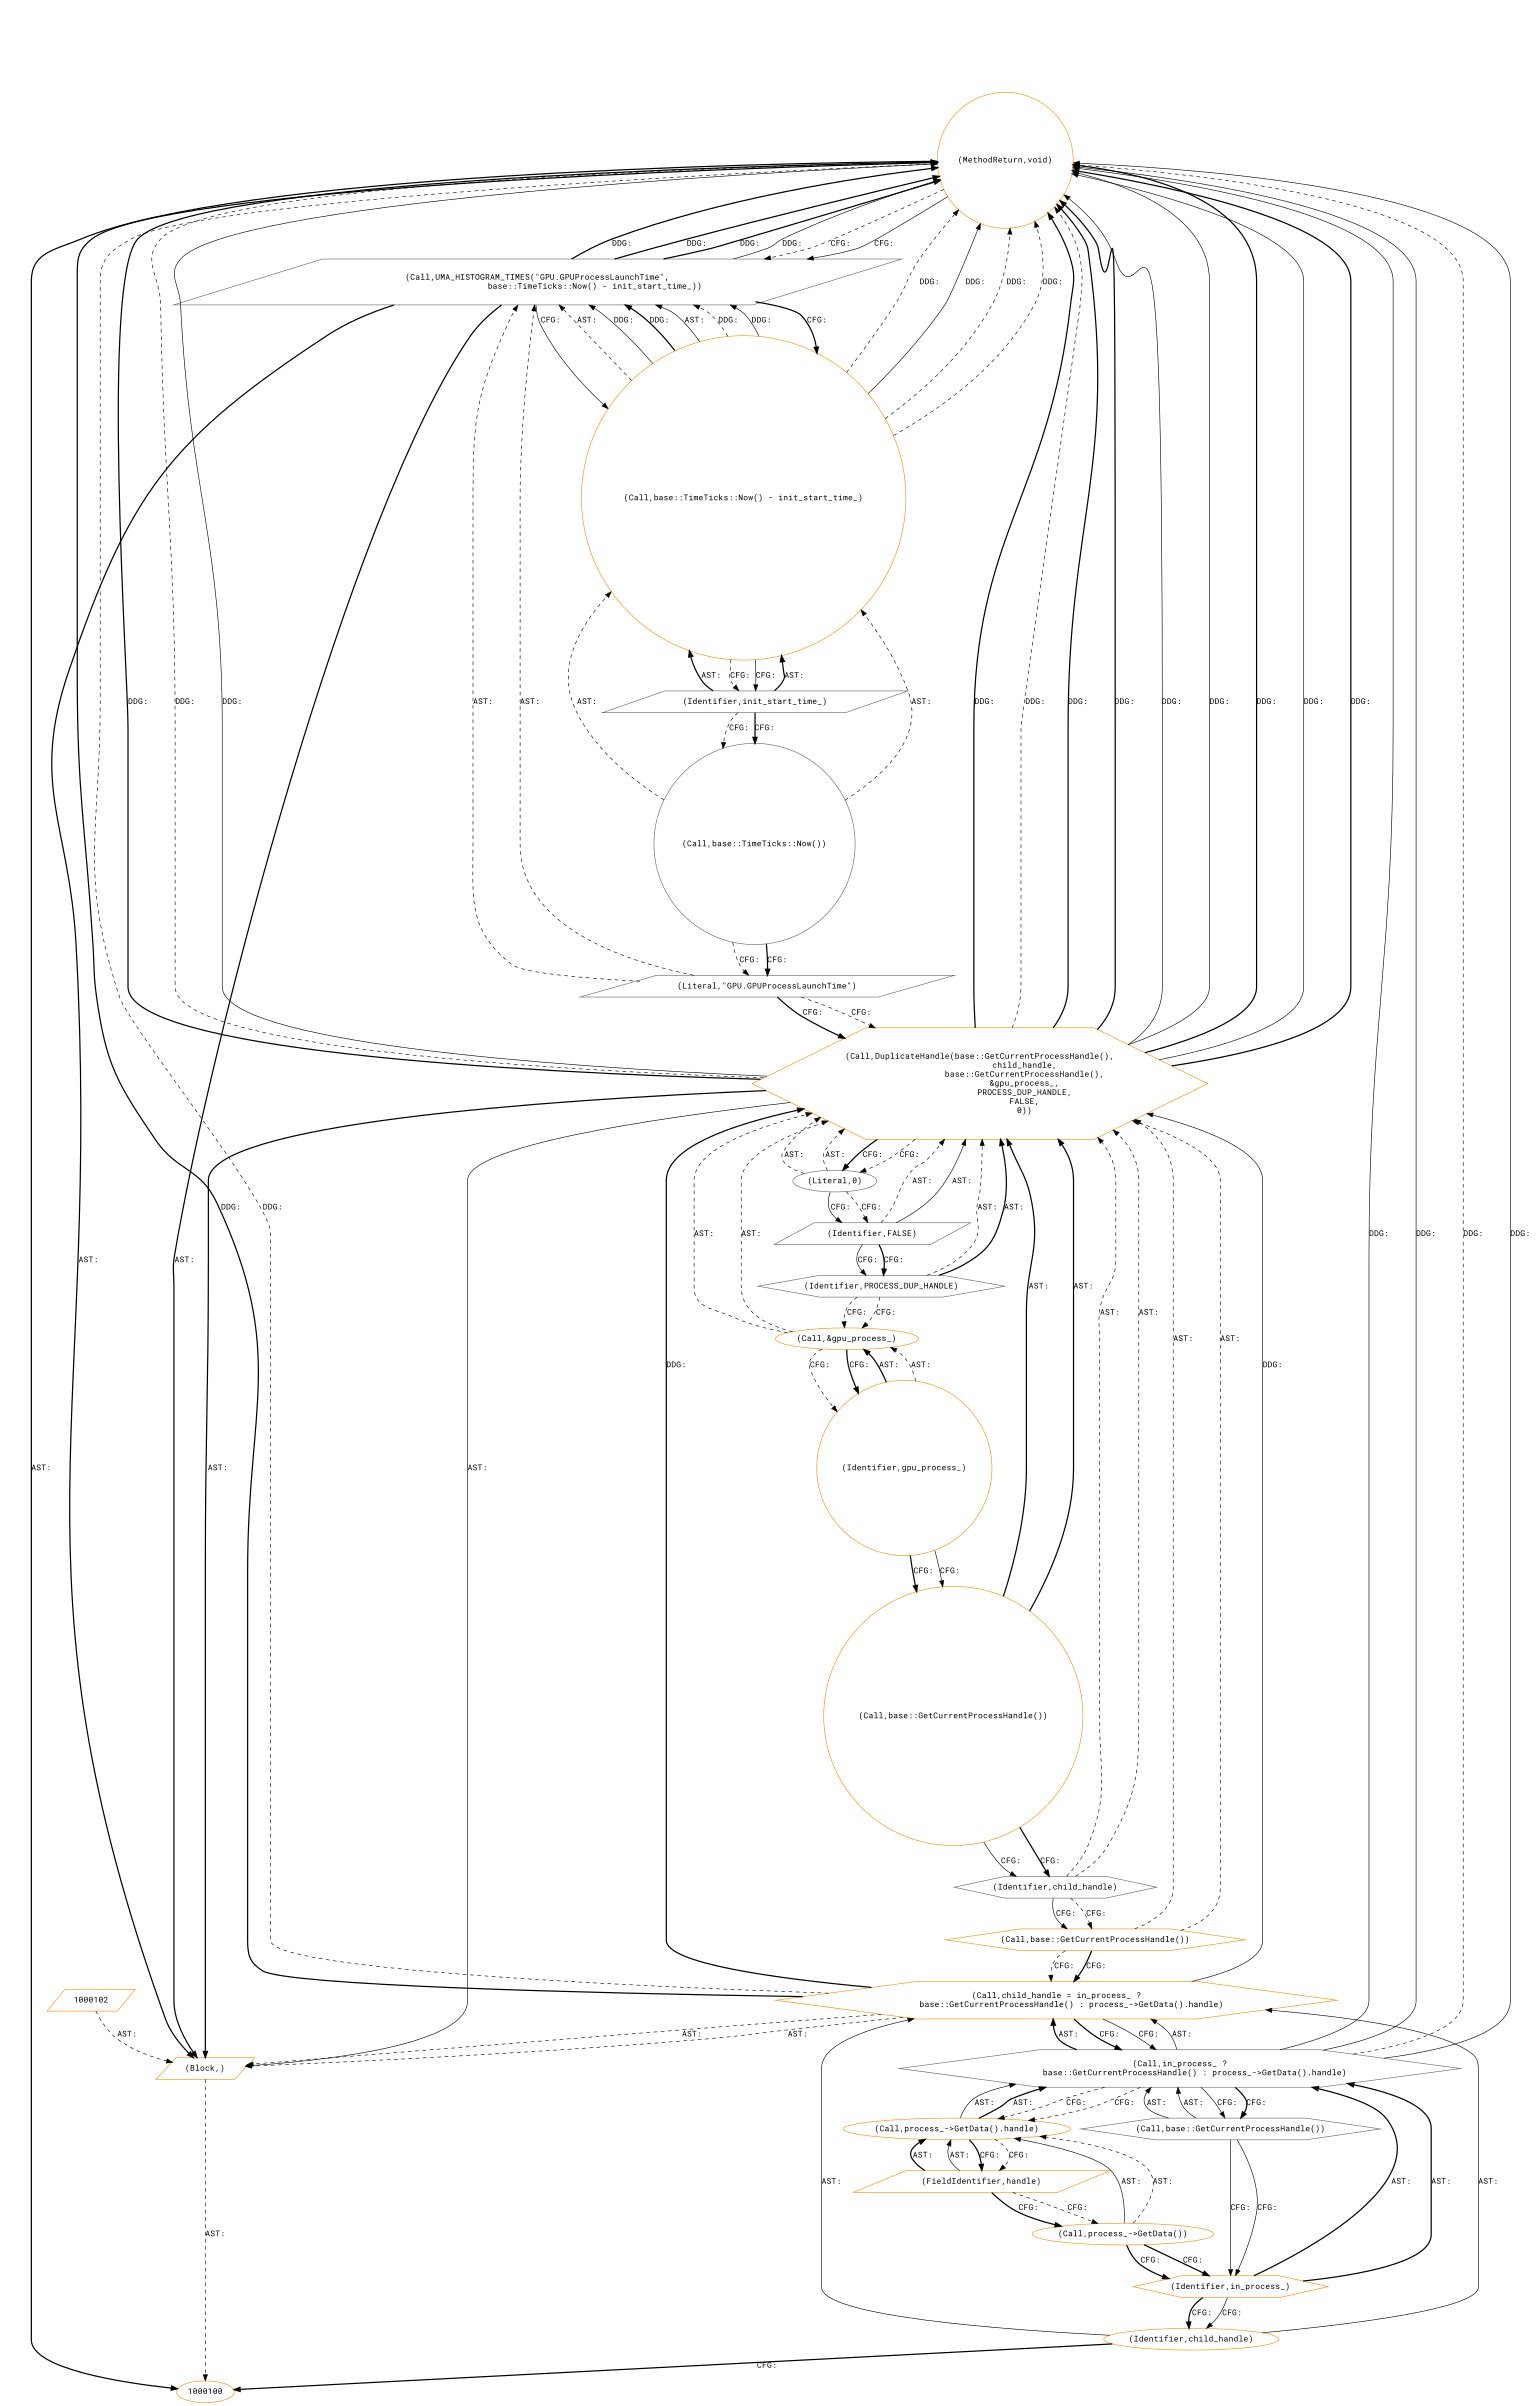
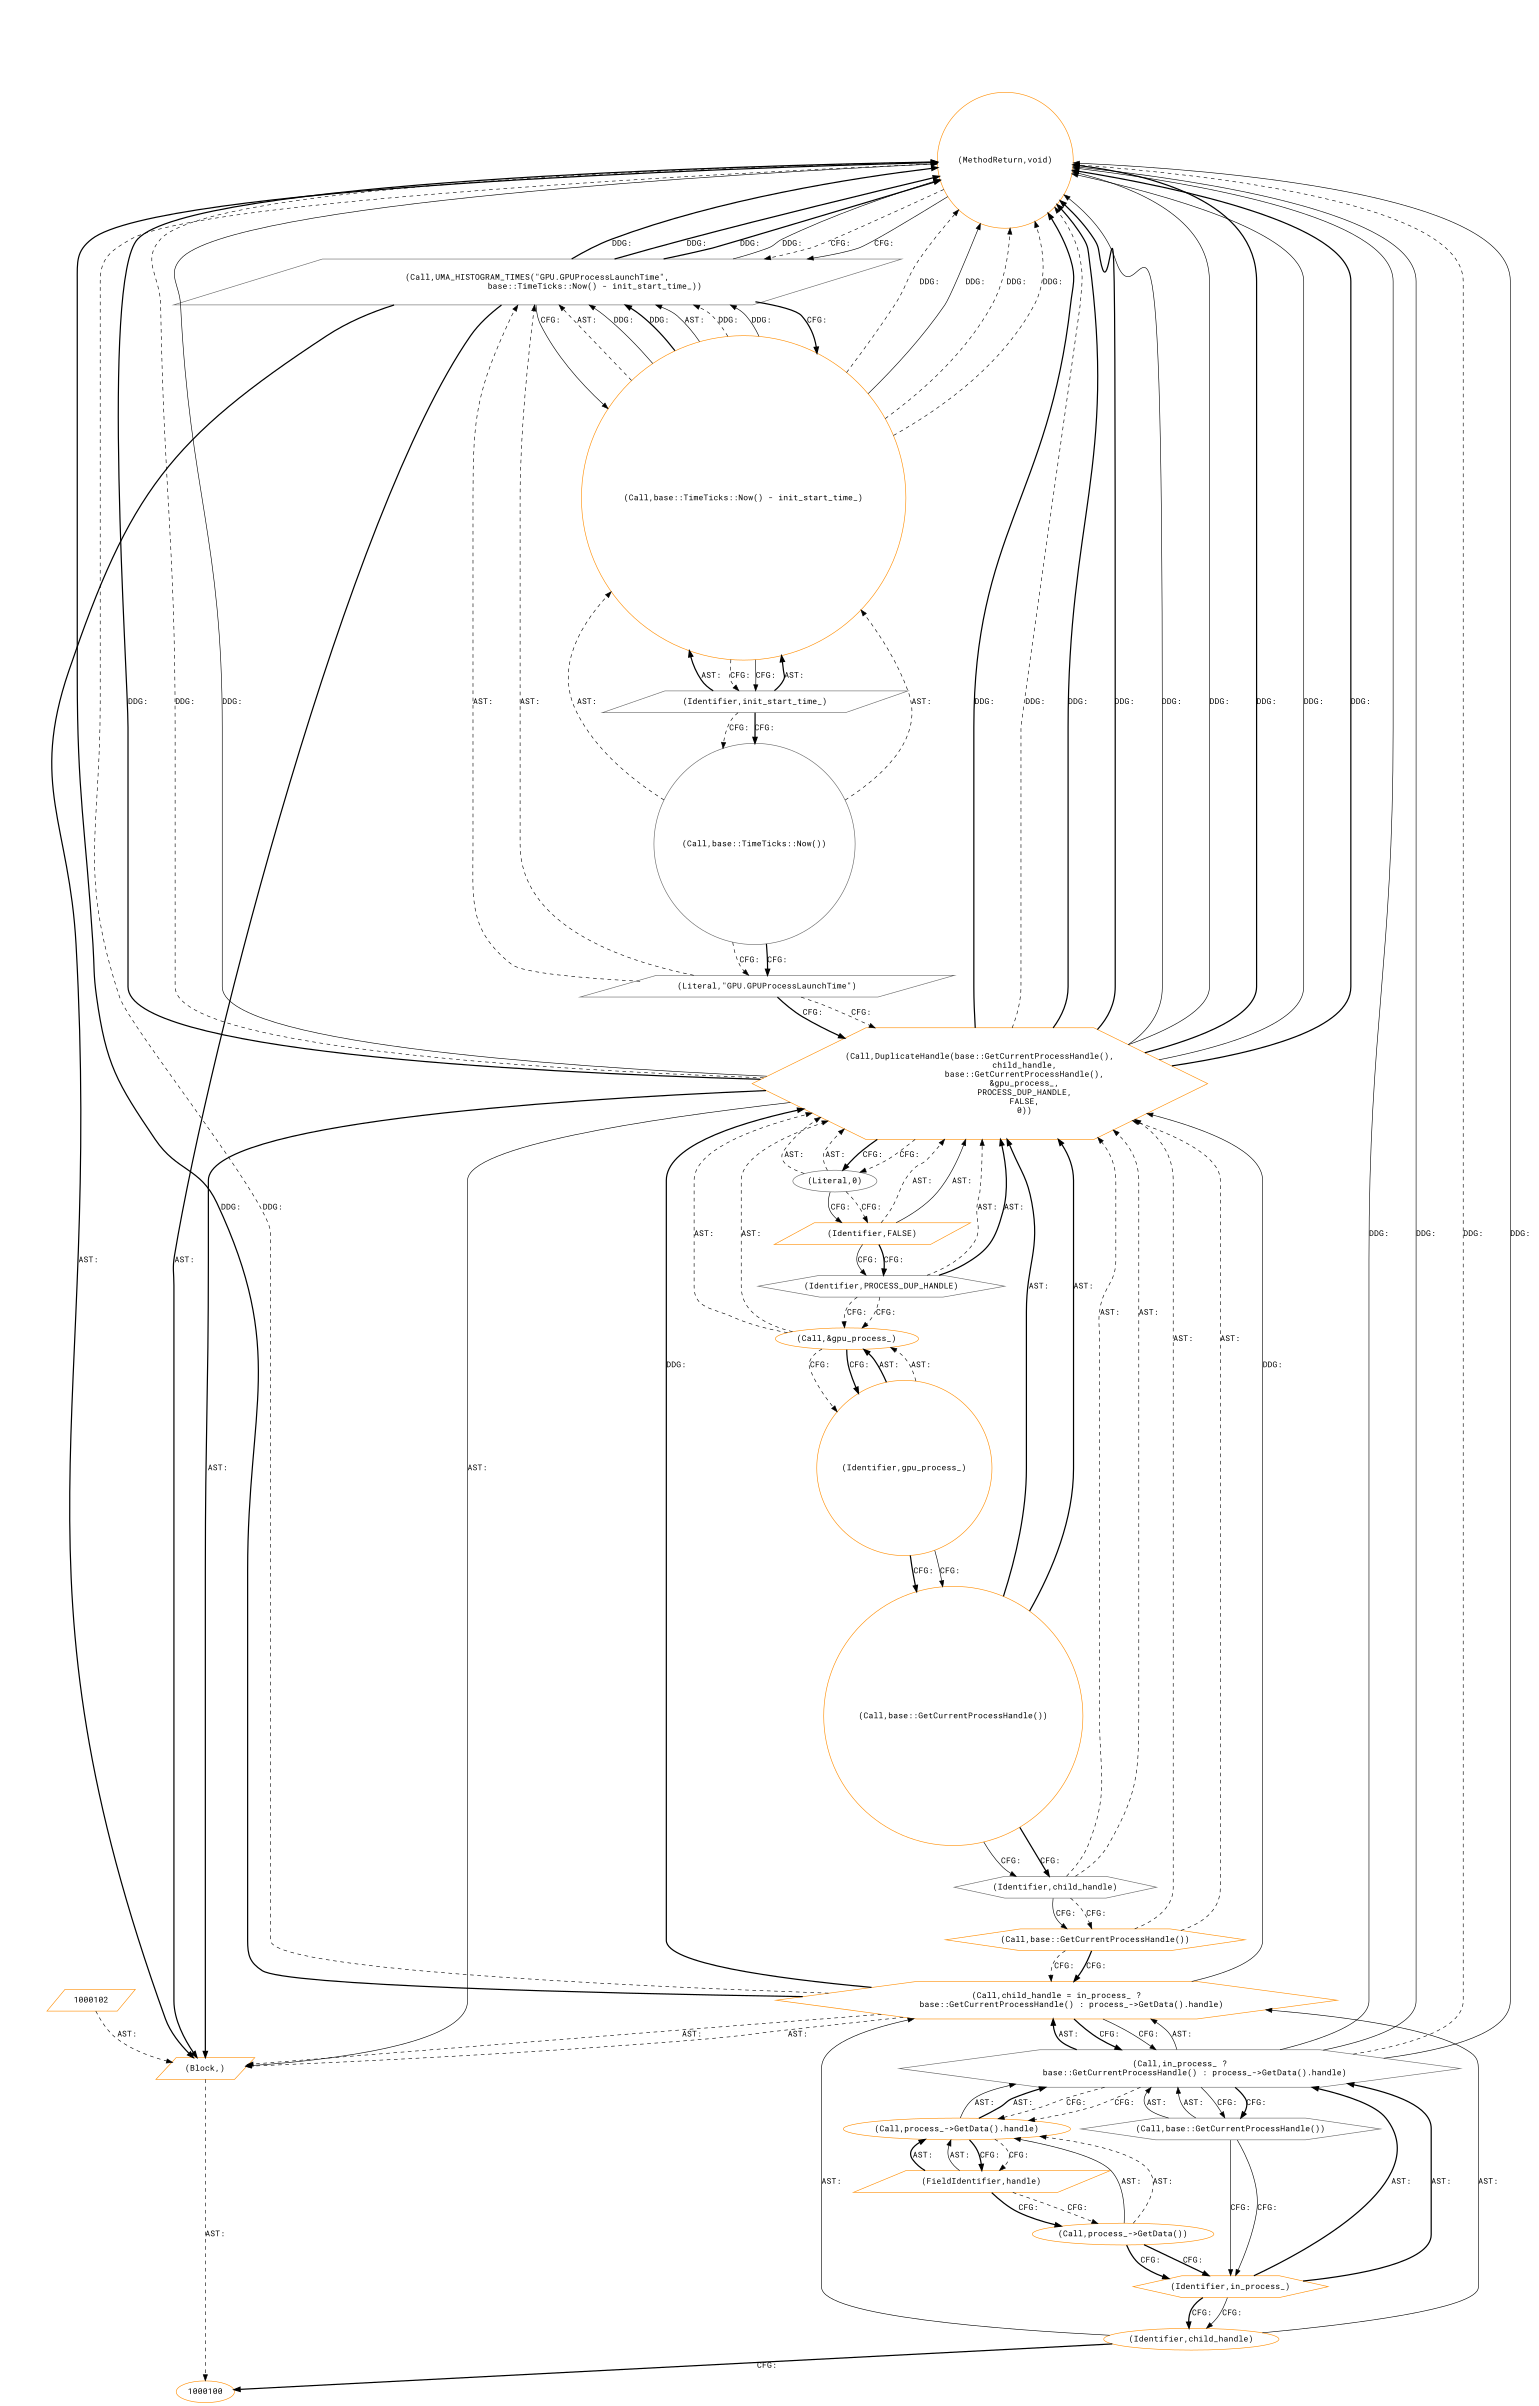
(31, 921) -> none
(872, 1234) -> (872, 1234)
